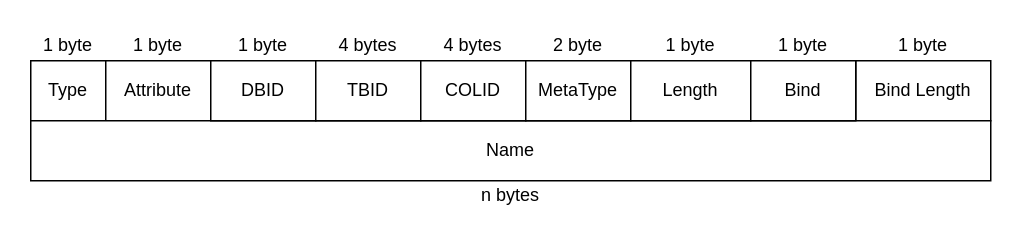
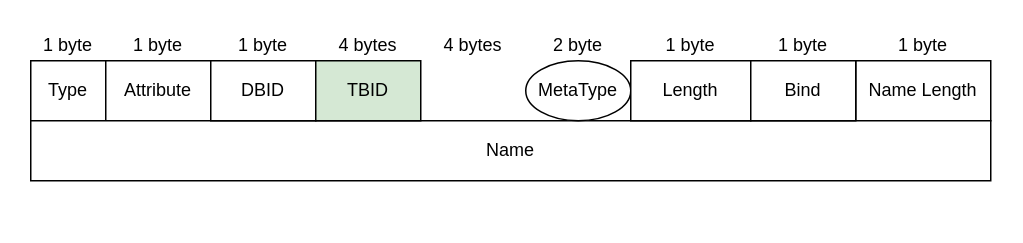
(368, 91) -> (368, 91)
(473, 91) -> none
(578, 91) -> (578, 91)
(923, 91) -> (923, 91)
(511, 196) -> none
